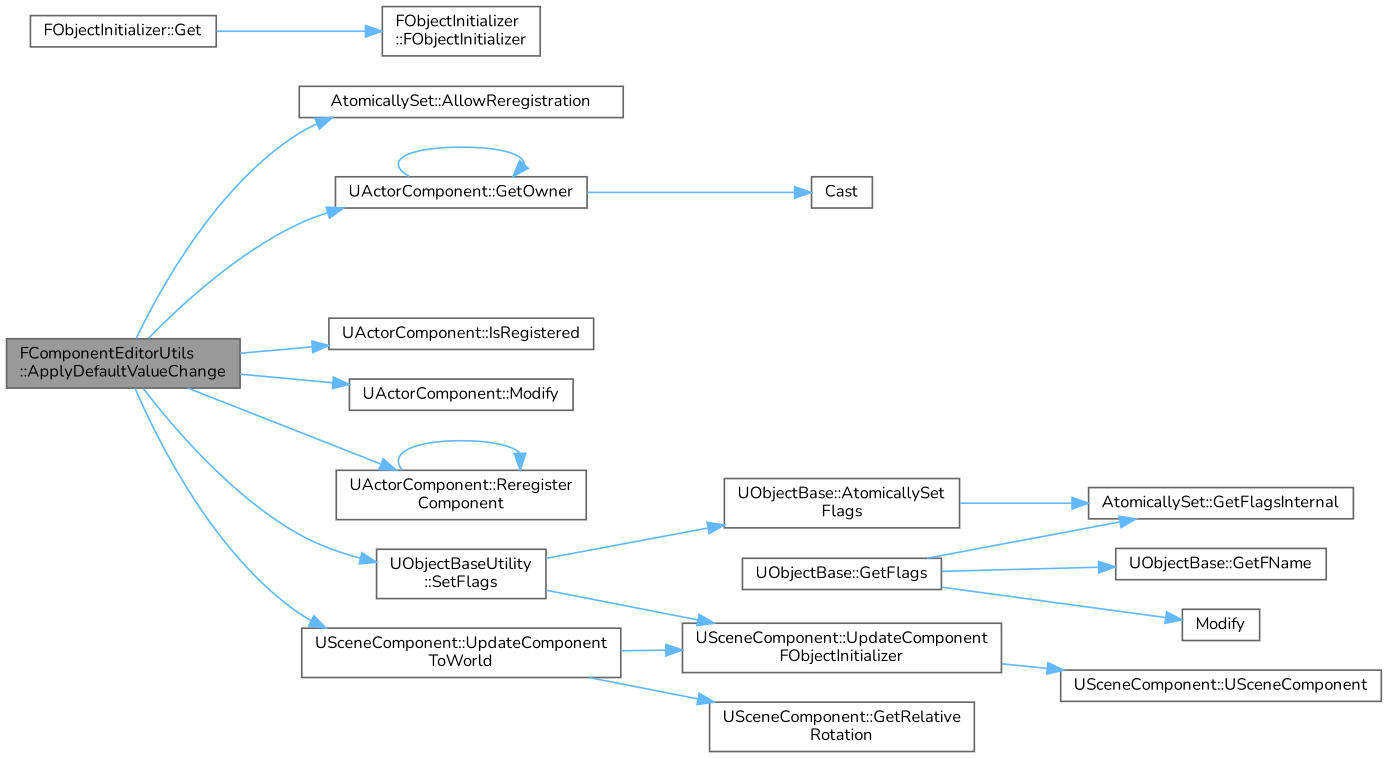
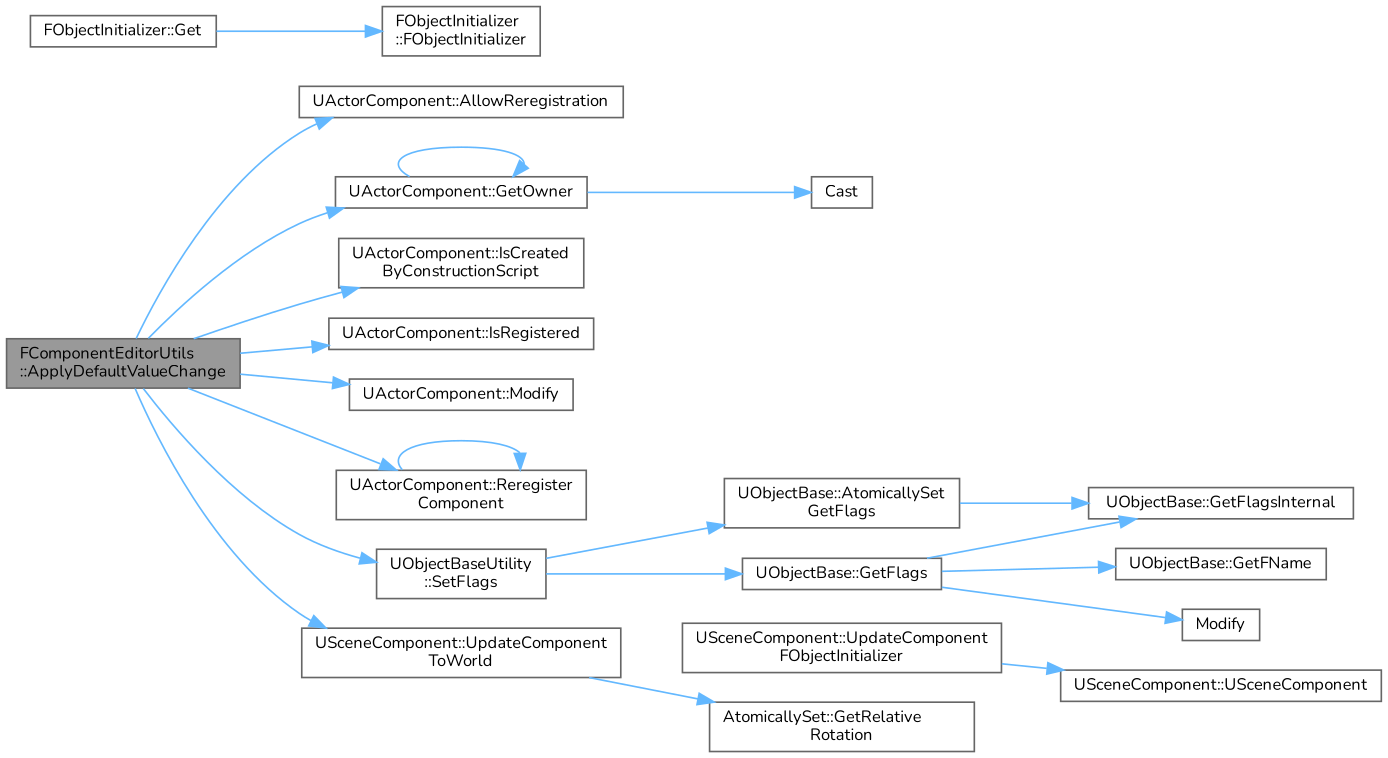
(461, 102) -> (461, 102)
none -> (461, 263)
(842, 503) -> (842, 503)
(1221, 503) -> (1221, 503)
(622, 605) -> (636, 574)
(643, 650) -> none
(842, 727) -> (842, 727)
